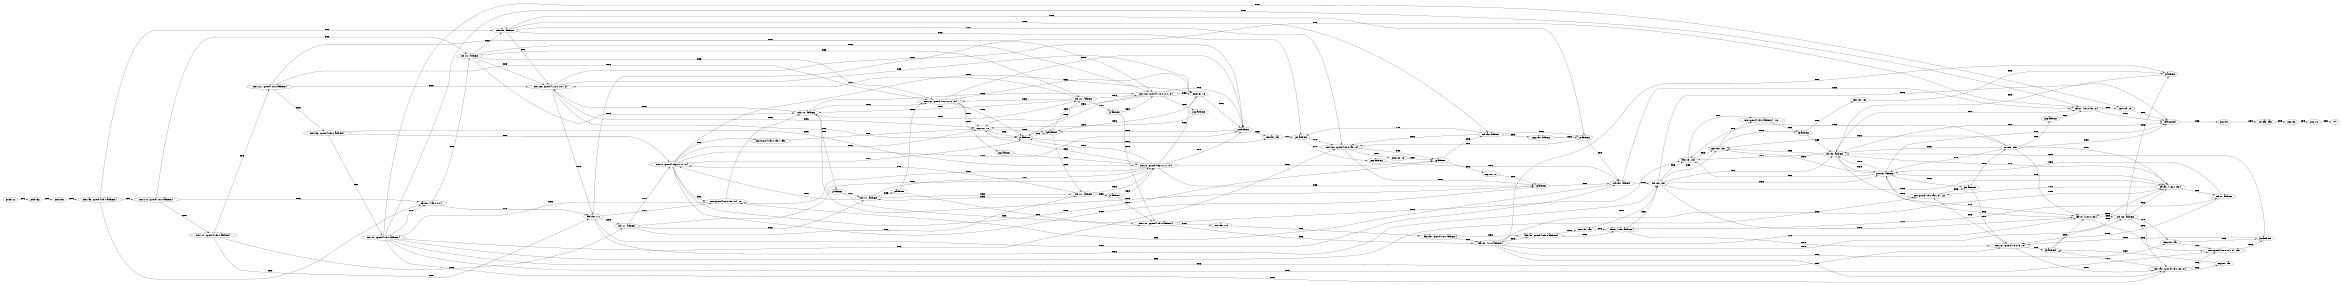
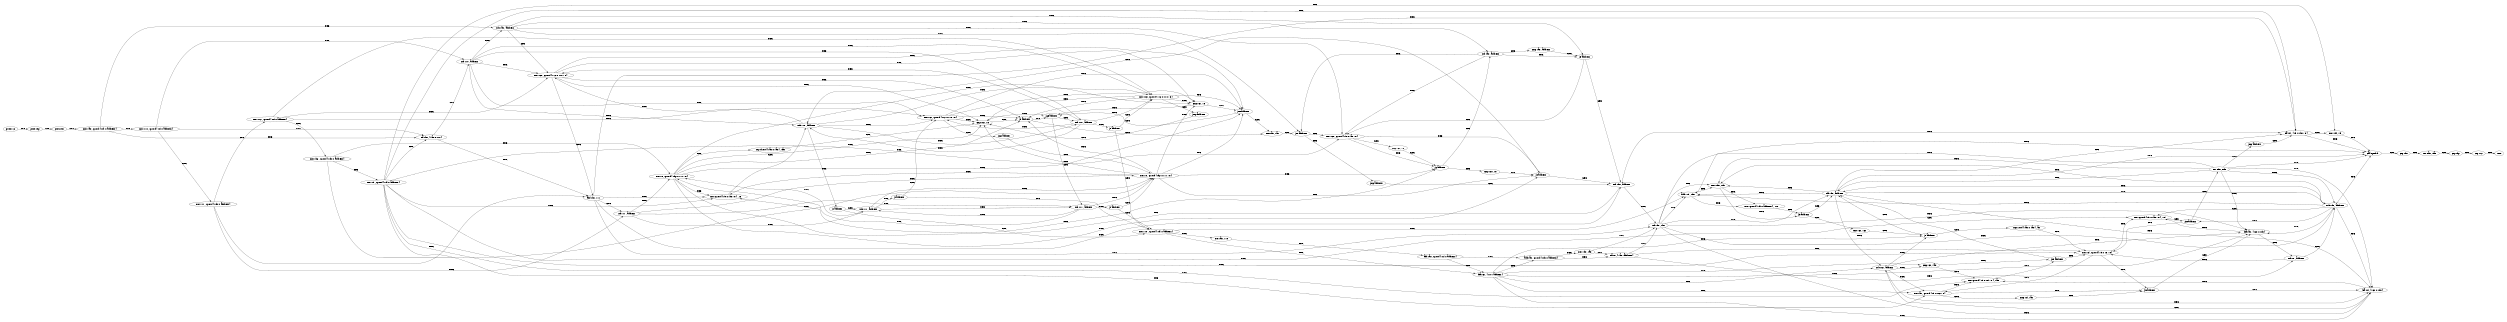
(2008, 165) -> (1849, 236)
(1973, 212) -> (2356, 246)
none -> (2027, 228)
